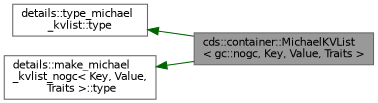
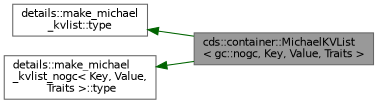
(80, 20) -> (80, 20)
